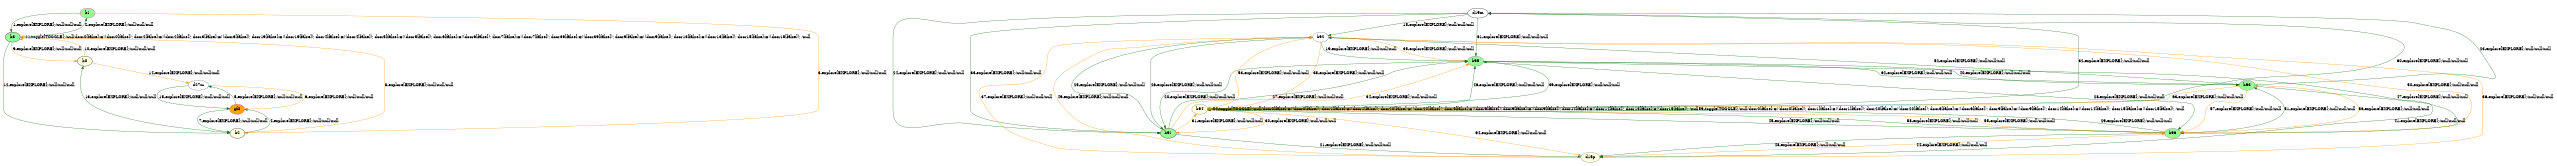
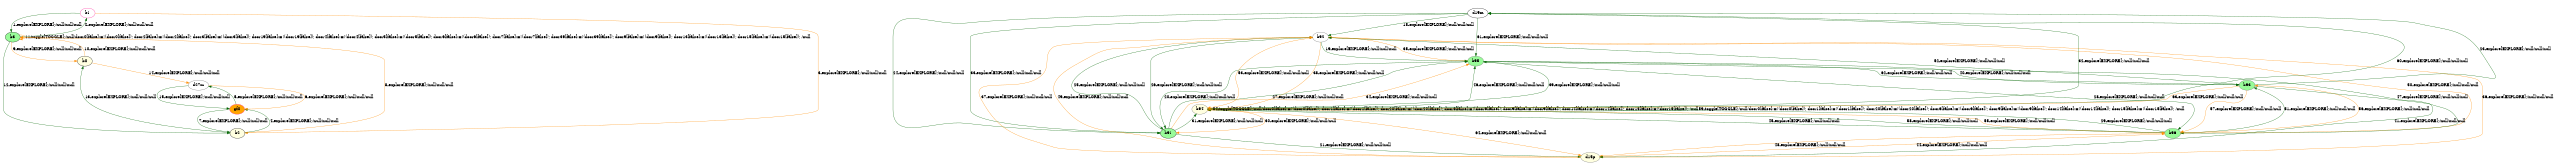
(88, 13) -> (88, 13)
(1186, 124) -> (1186, 124)
(1883, 139) -> (1883, 139)
